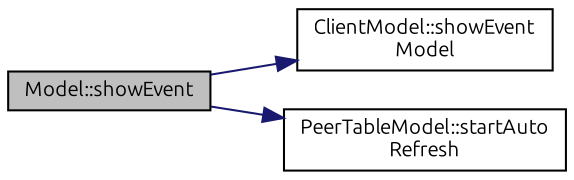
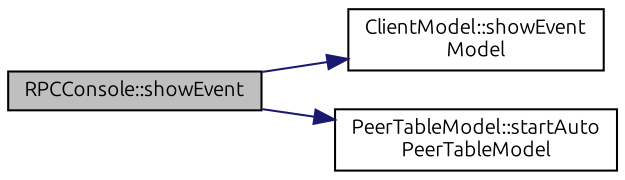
(109, 91) -> (135, 91)
(425, 140) -> (476, 140)
